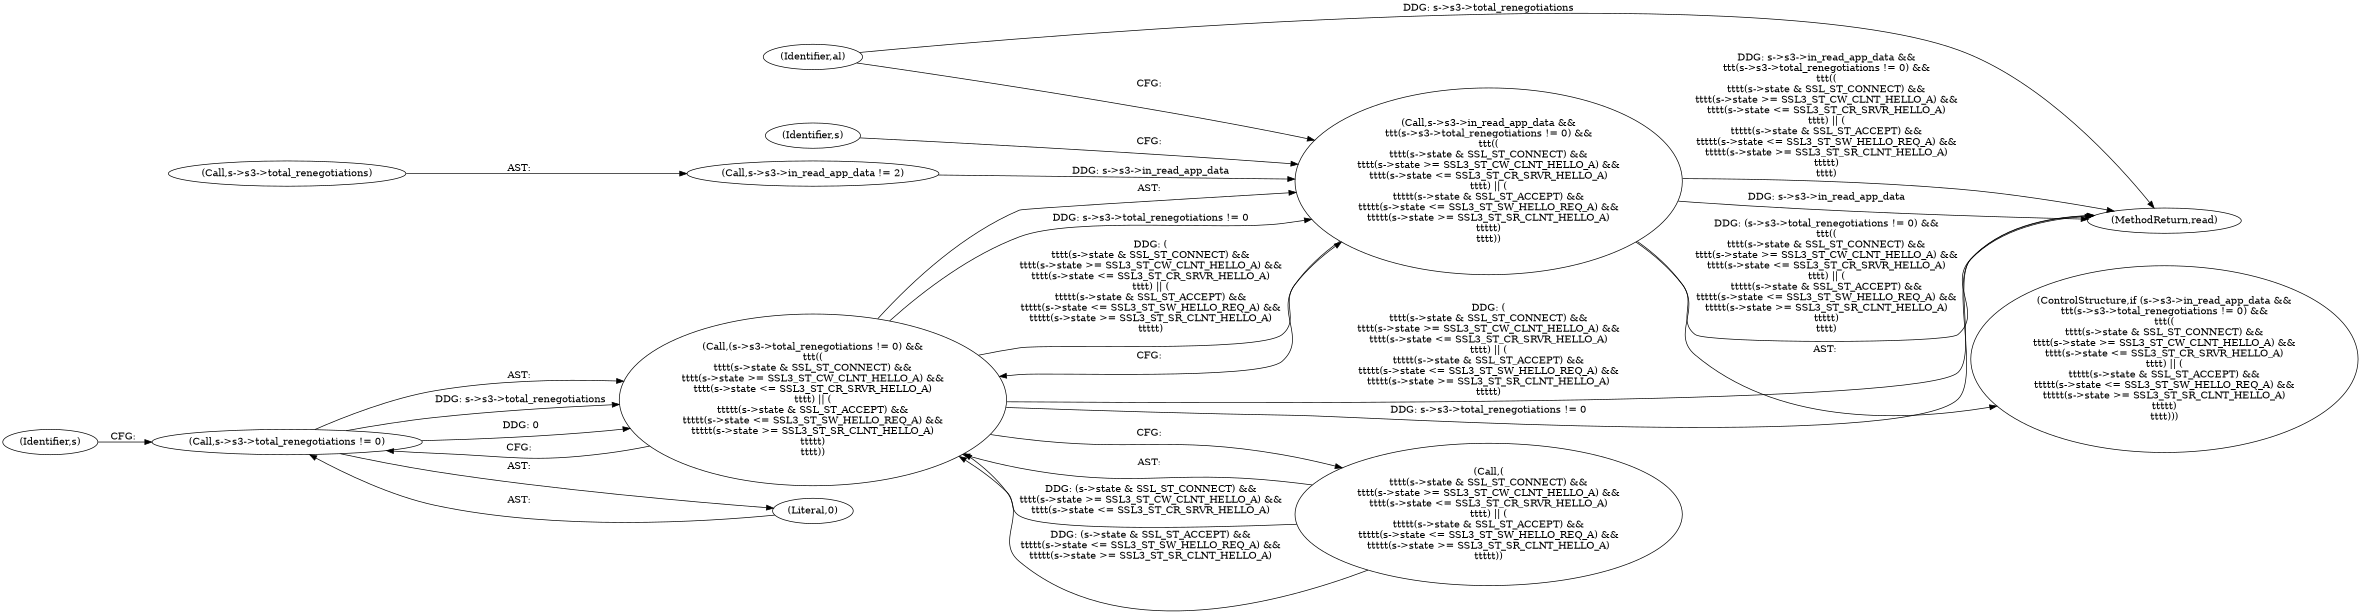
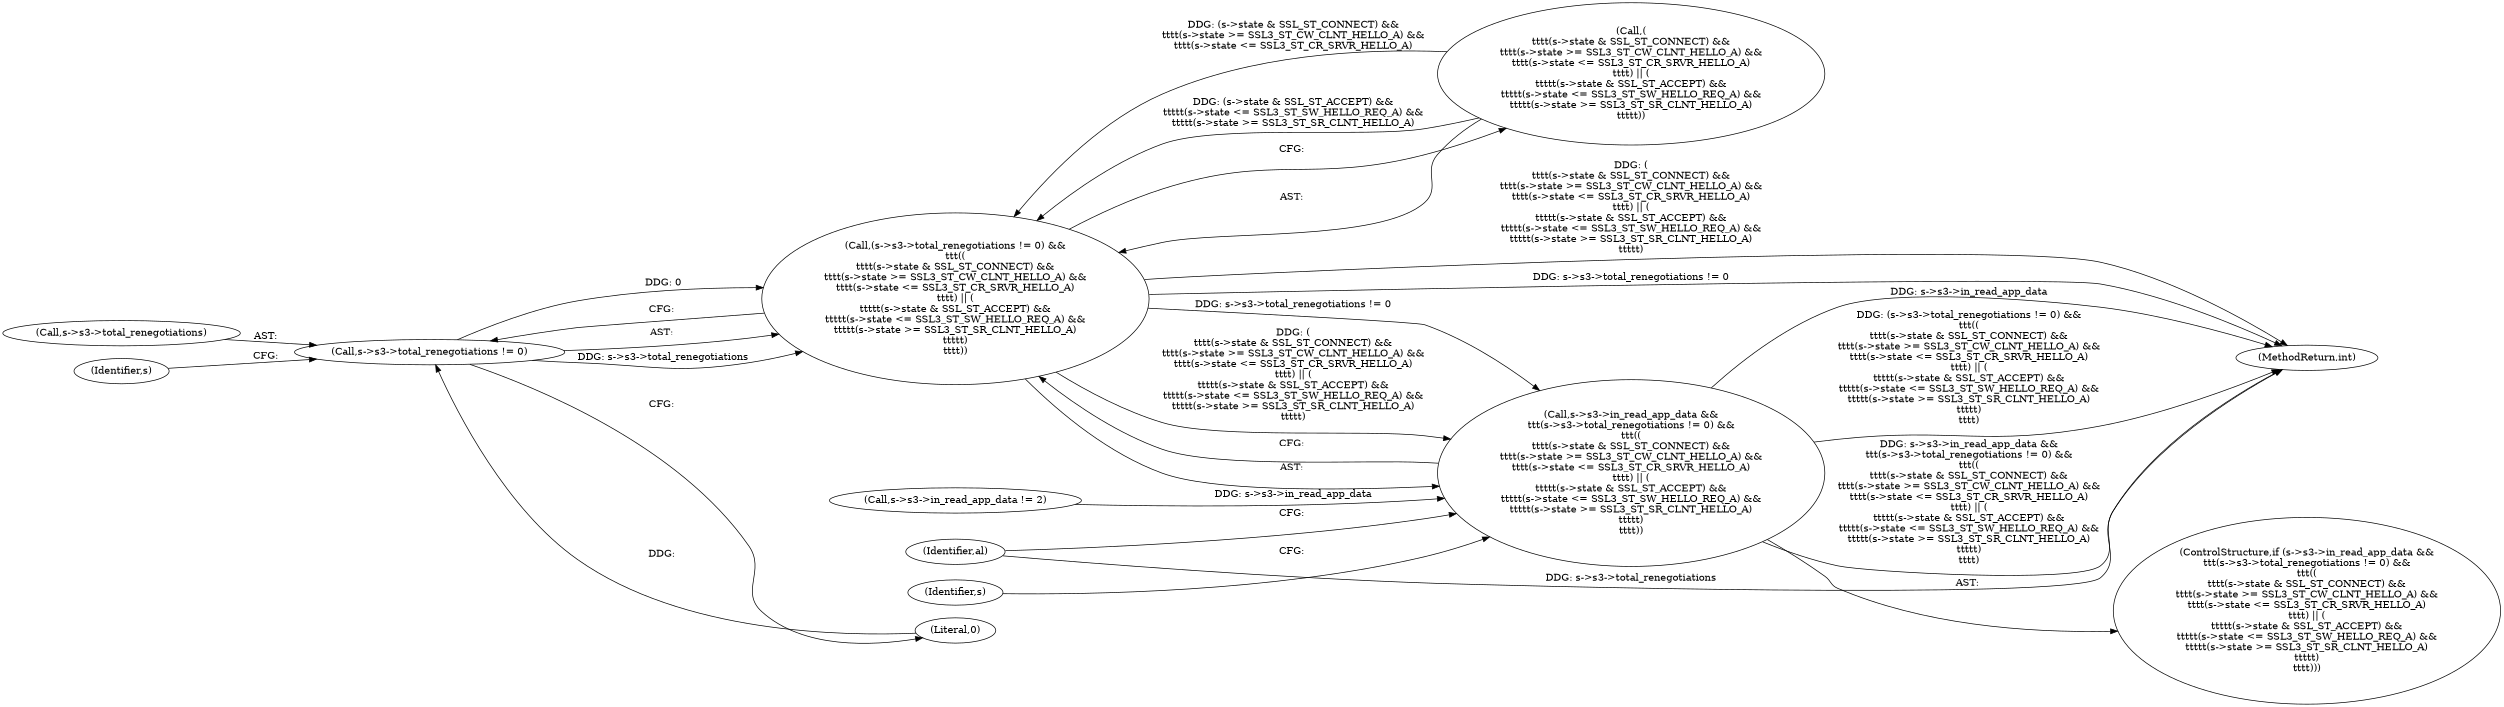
(543, 174) -> (267, 342)
(2164, 221) -> (2307, 358)
(521, 466) -> (663, 405)
(521, 500) -> (663, 554)
